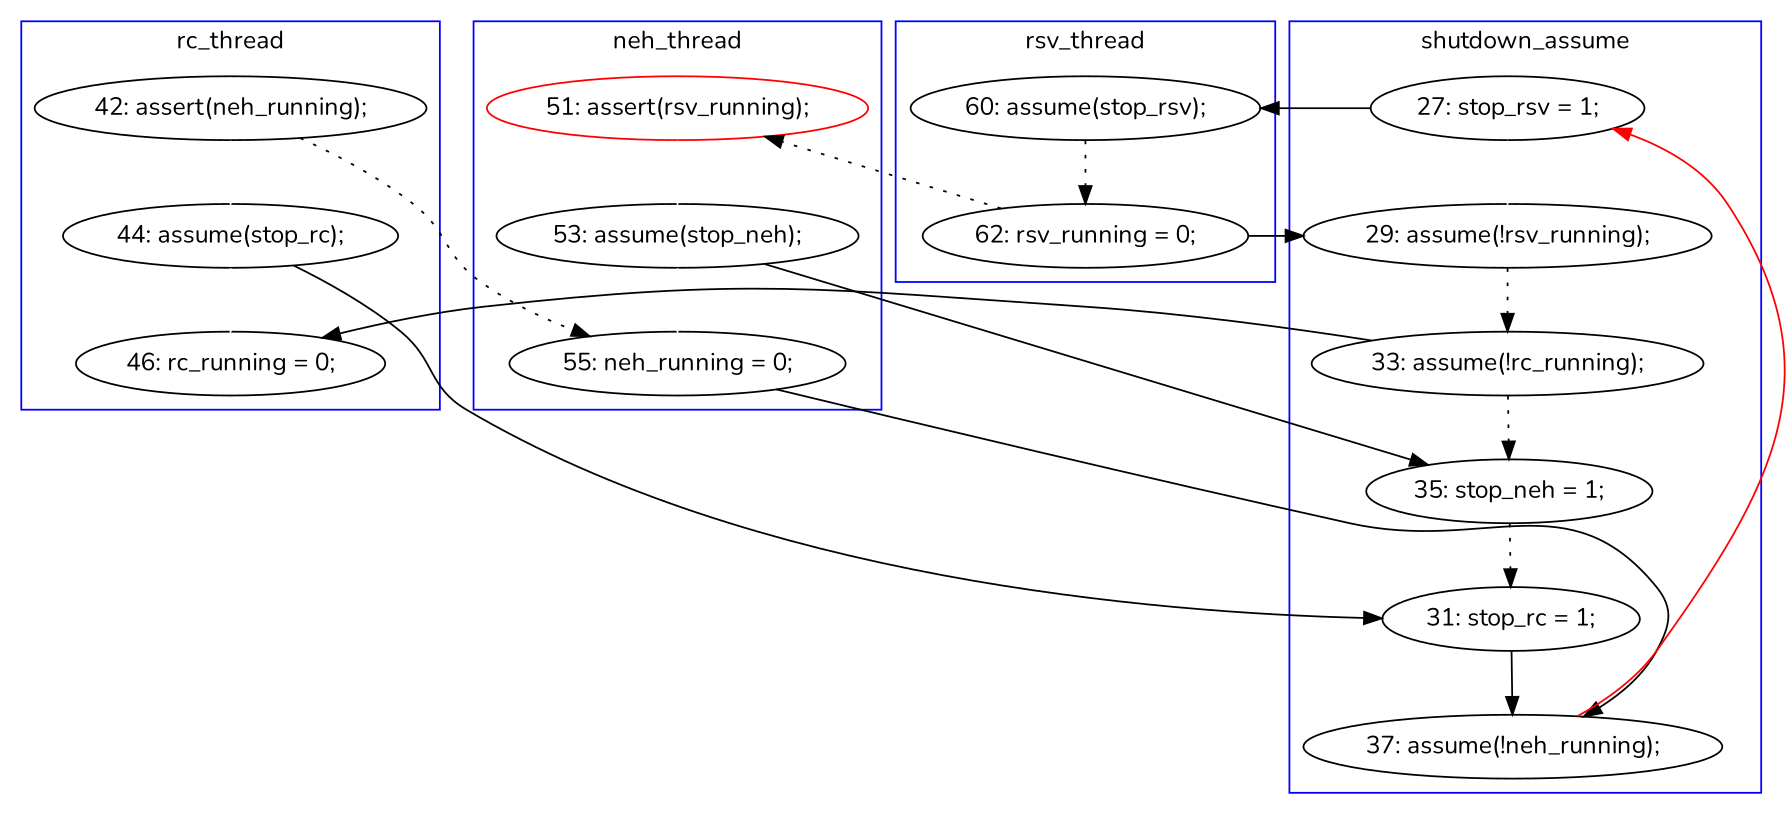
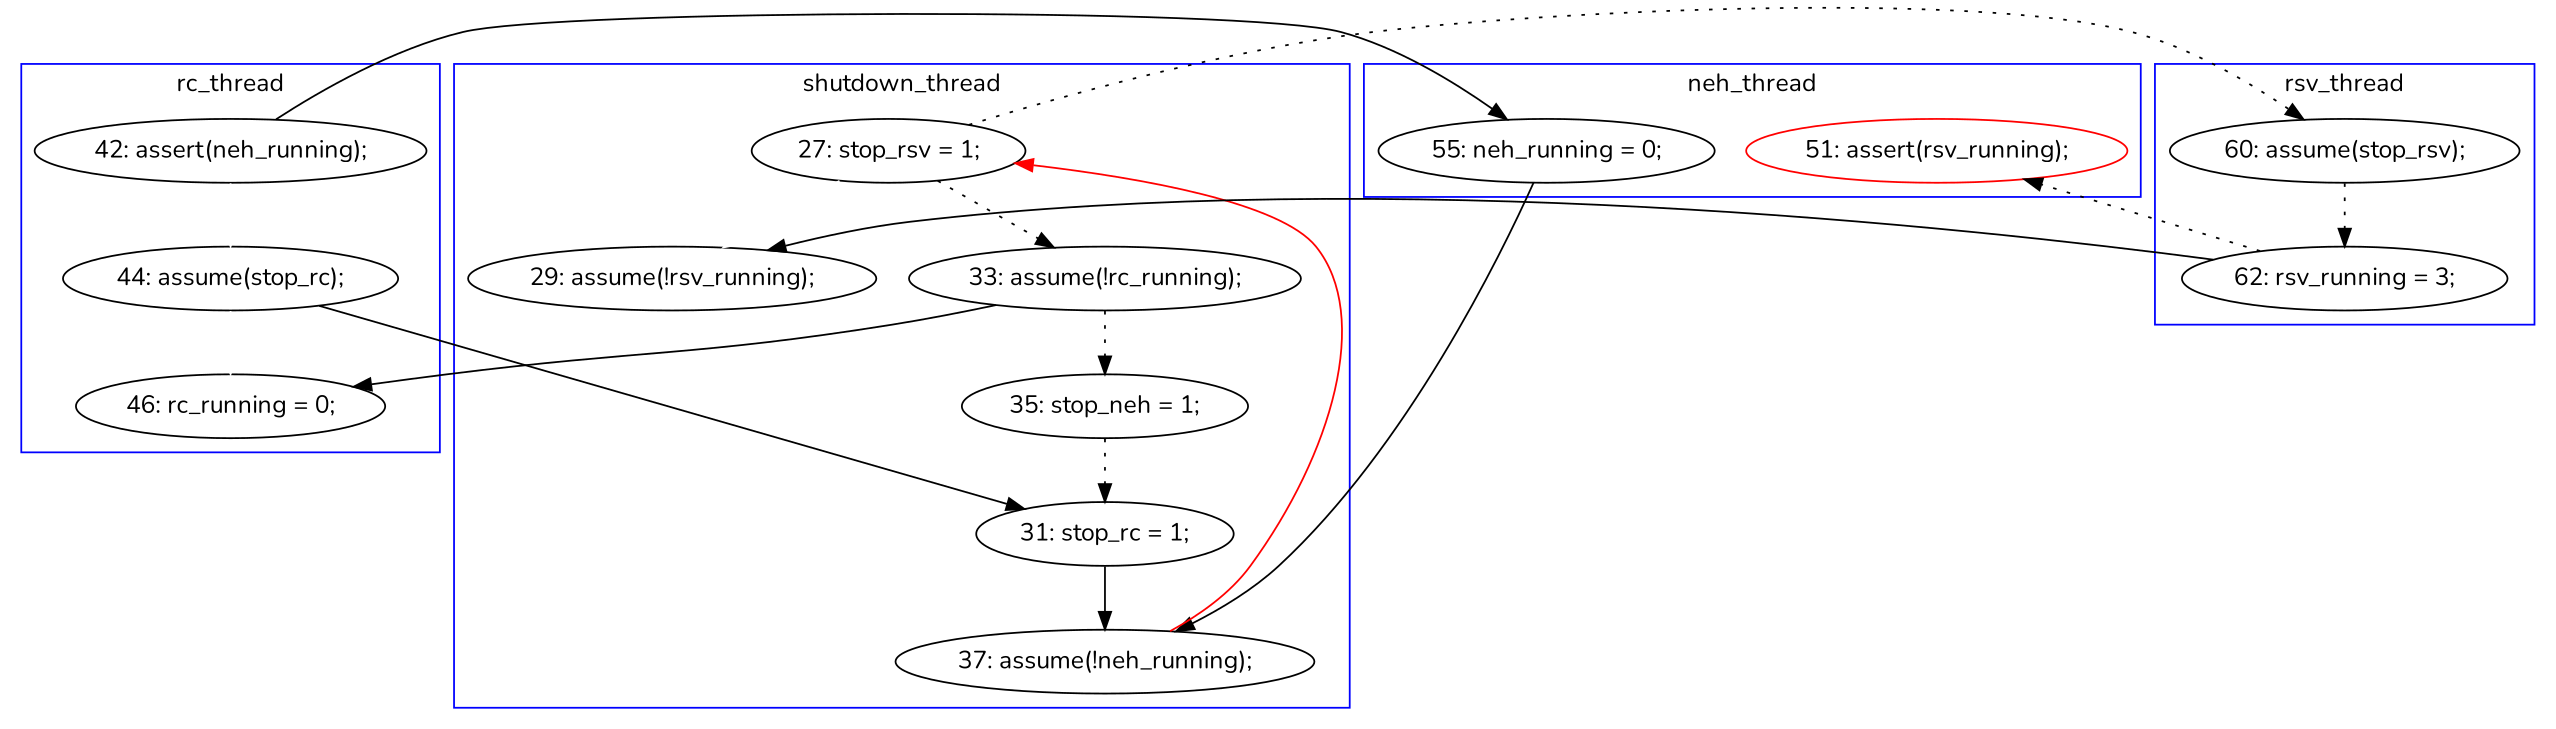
(1525, 42) -> (902, 84)
(1325, 108) -> (1633, 12)
(429, 219) -> (884, 14)
(678, 236) -> none
(1085, 236) -> (2345, 279)
(1508, 291) -> (978, 204)
